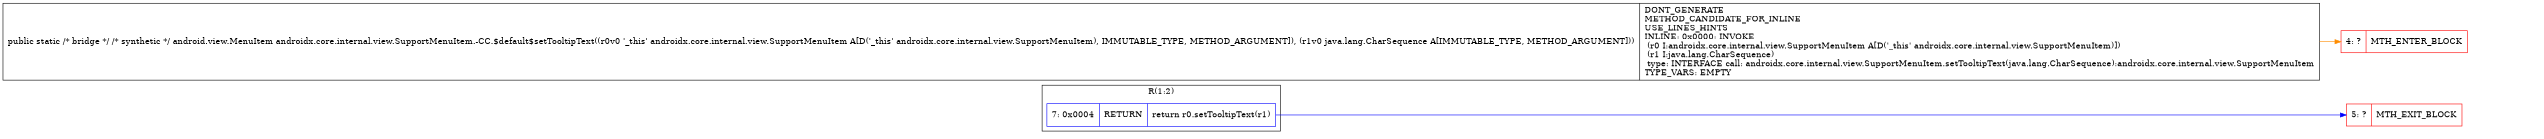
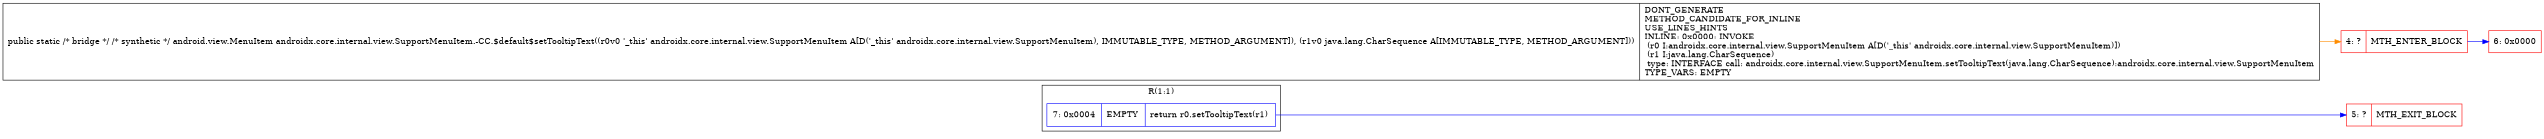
none -> (2515, 42)
(1161, 92) -> (1161, 92)
(1123, 115) -> (1122, 115)
